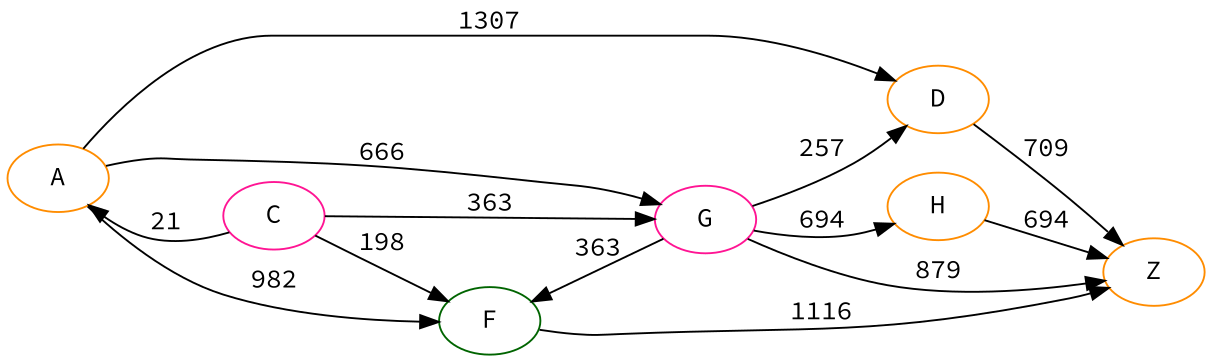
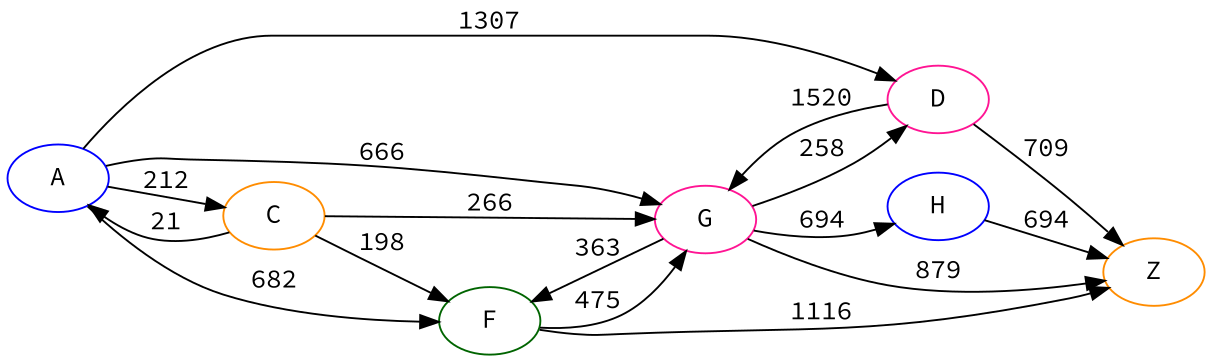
(938, 99) -> (938, 99)
none -> (808, 126)
(822, 149) -> (822, 149)
(58, 178) -> (58, 178)
none -> (157, 195)
(490, 204) -> (490, 204)
(938, 206) -> (938, 206)
(274, 216) -> (274, 216)
(274, 281) -> (274, 281)
none -> (617, 317)
